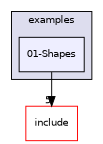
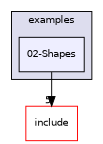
(52, 55) -> (52, 55)
